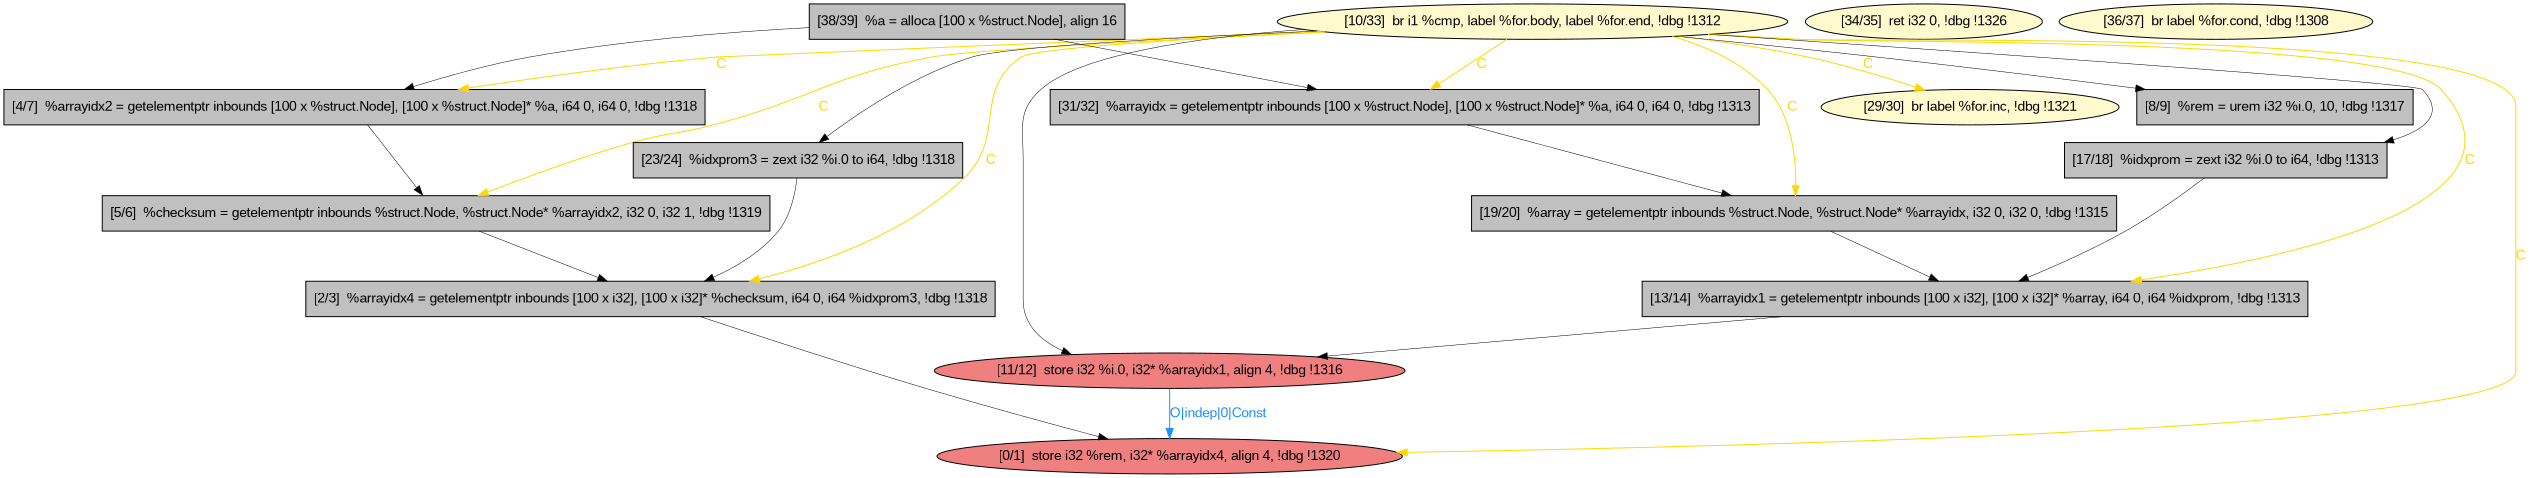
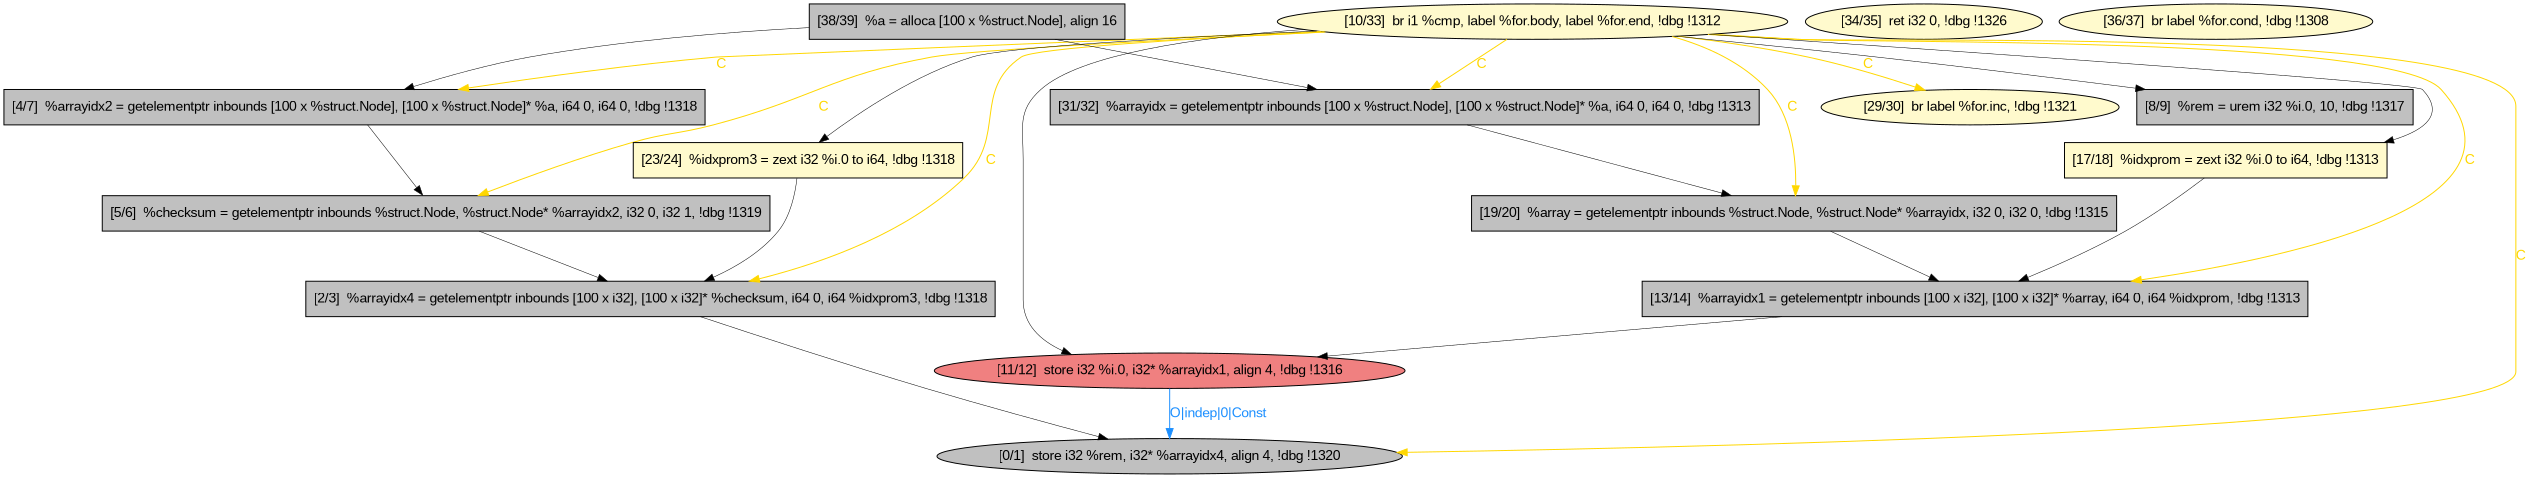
(798, 160) -> (798, 160)
(2226, 160) -> (2226, 160)
(1170, 456) -> (1170, 456)
